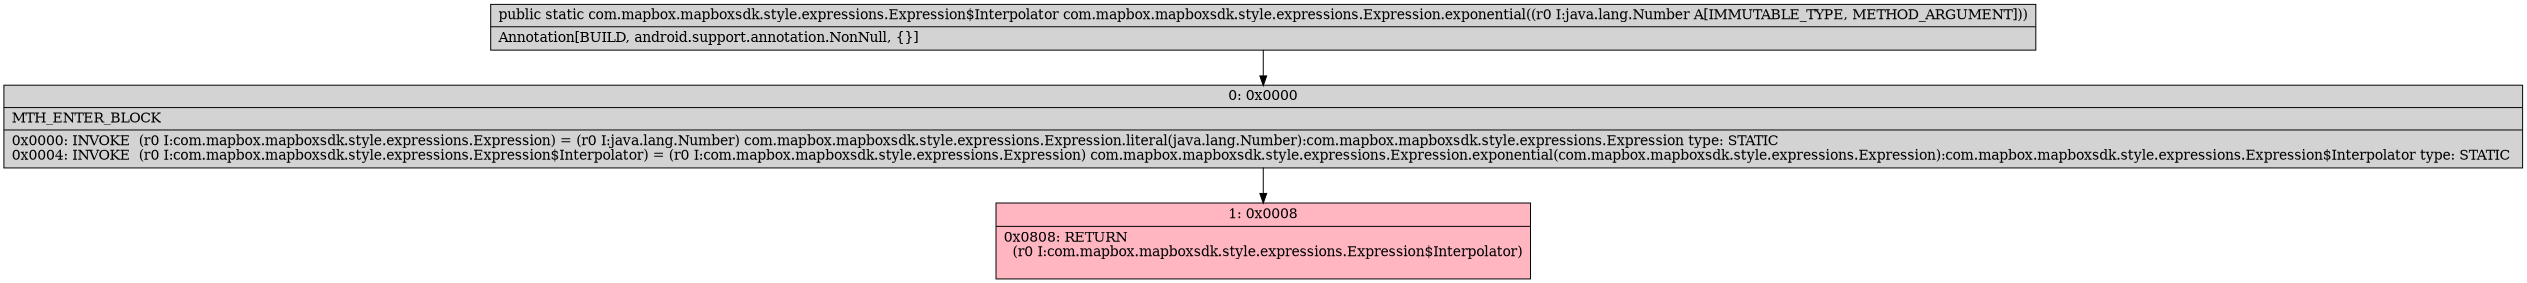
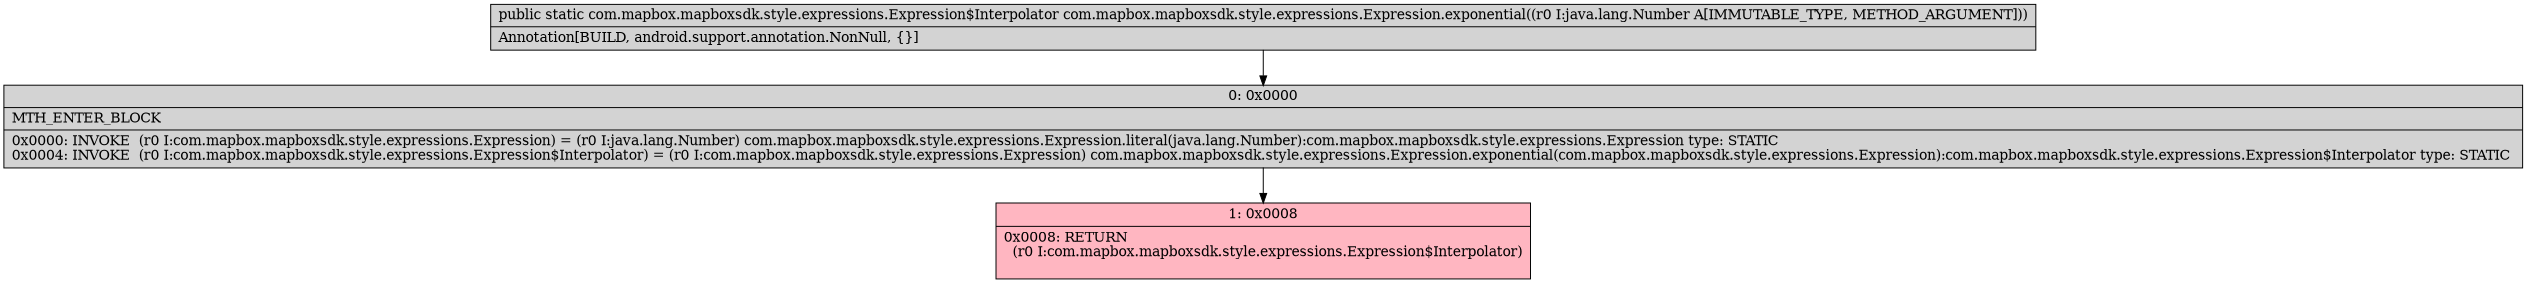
(1070, 238) -> (1070, 238)
